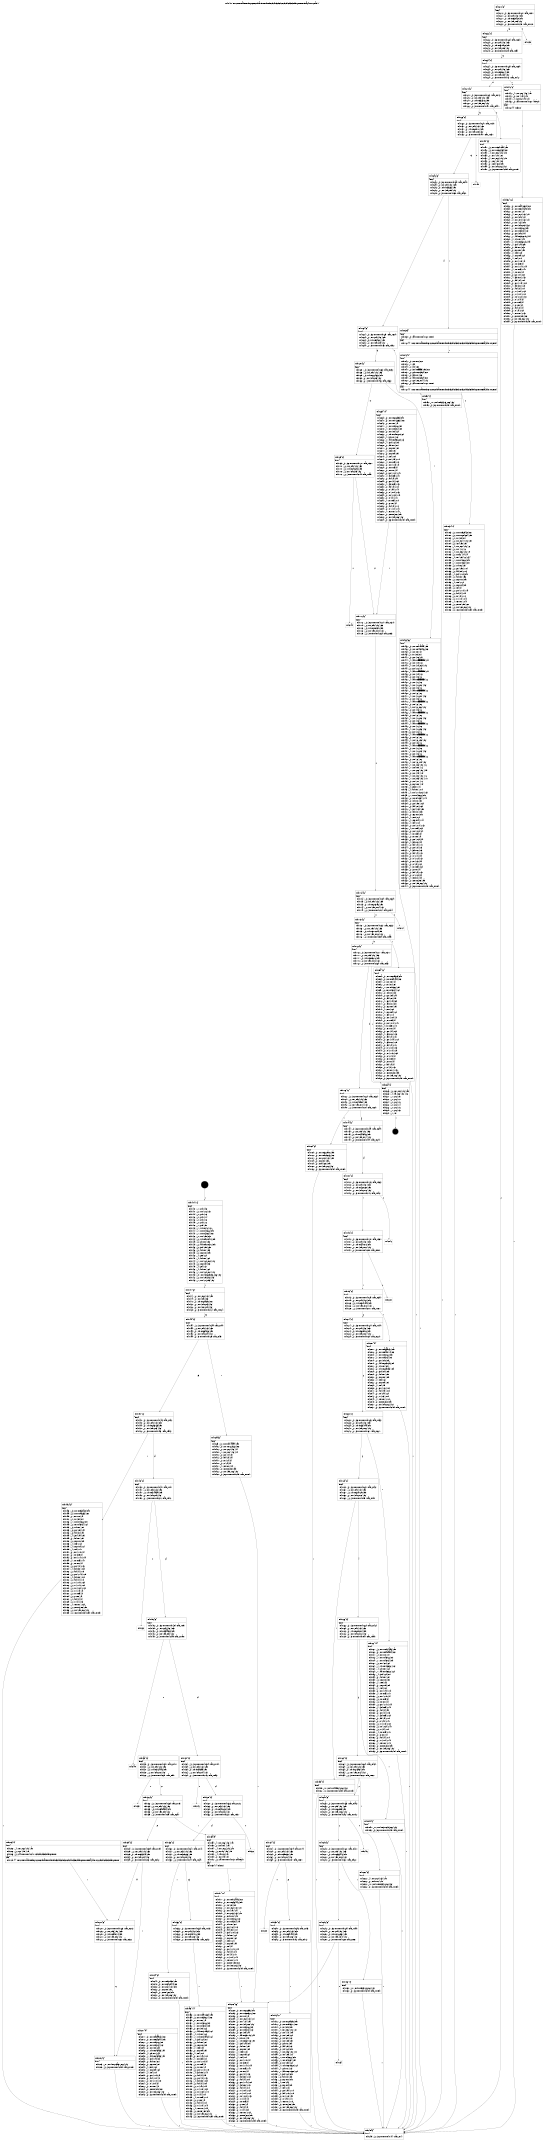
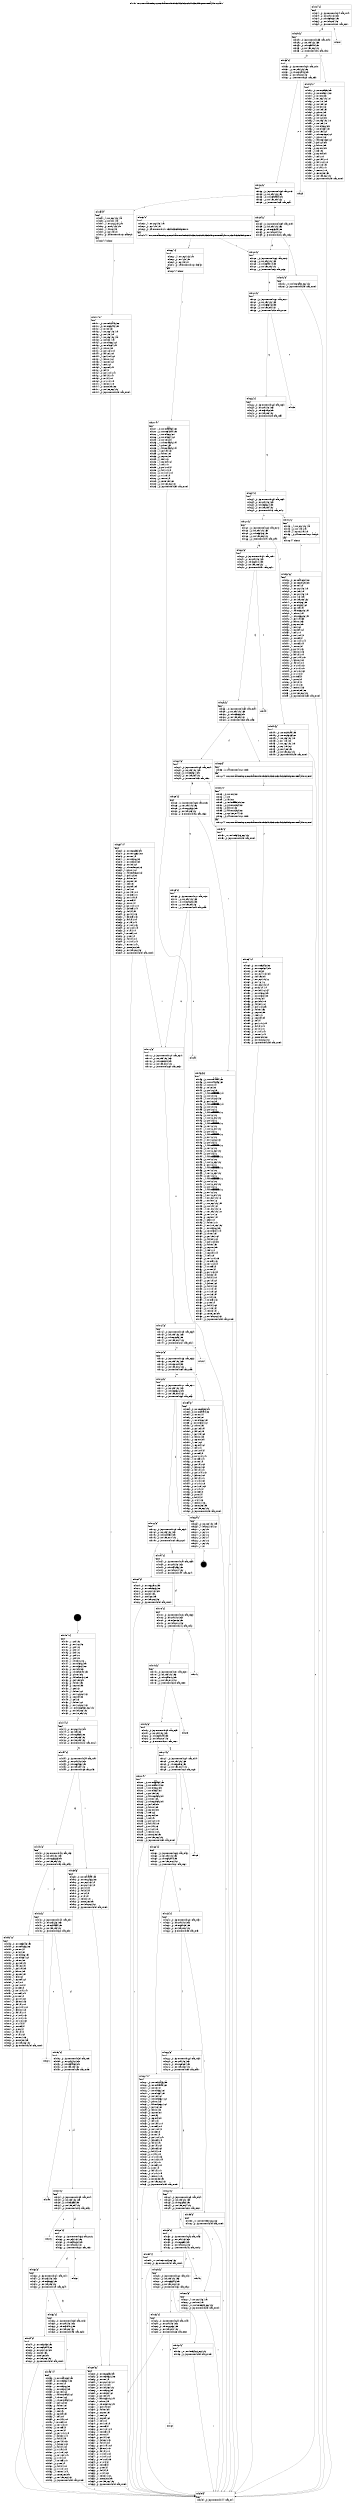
none -> (306, 55)
none -> (185, 261)
none -> (195, 1856)
(115, 1999) -> (268, 281)
